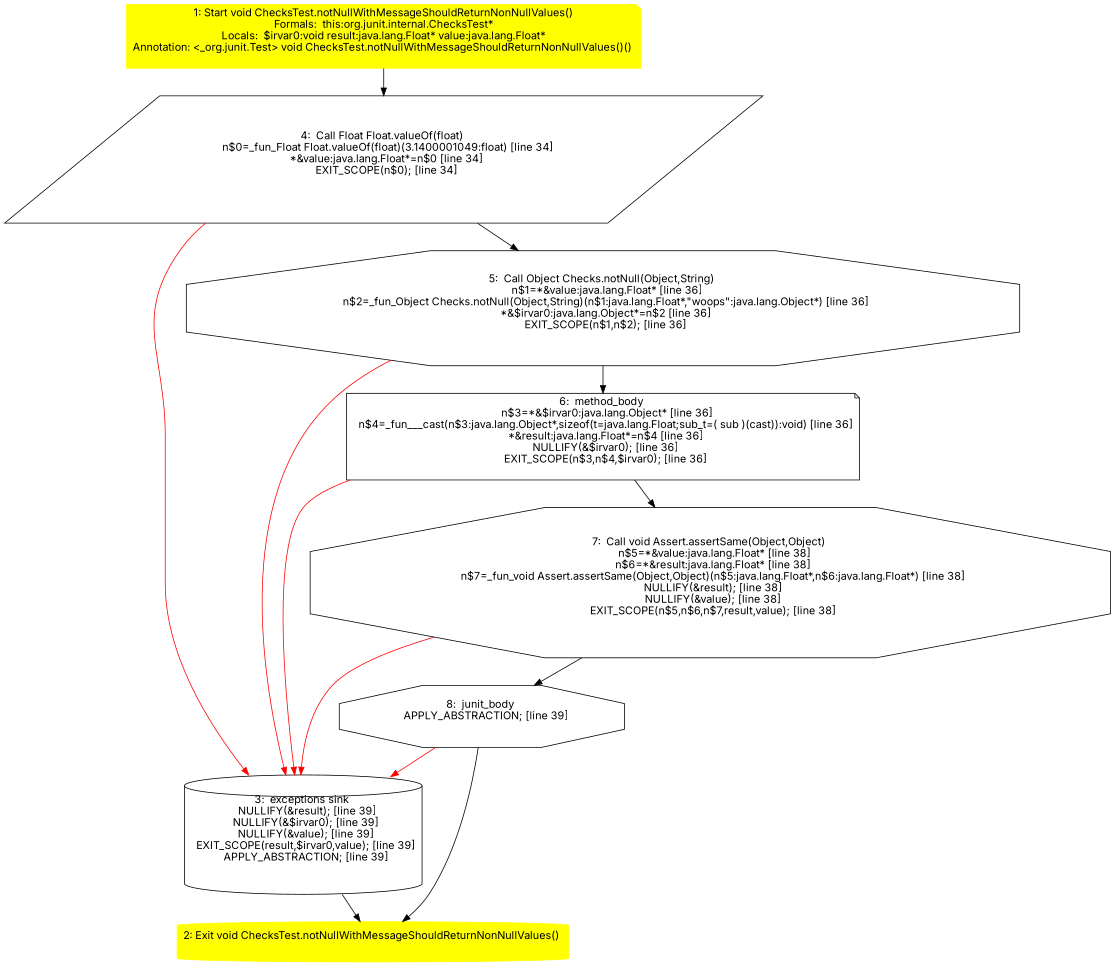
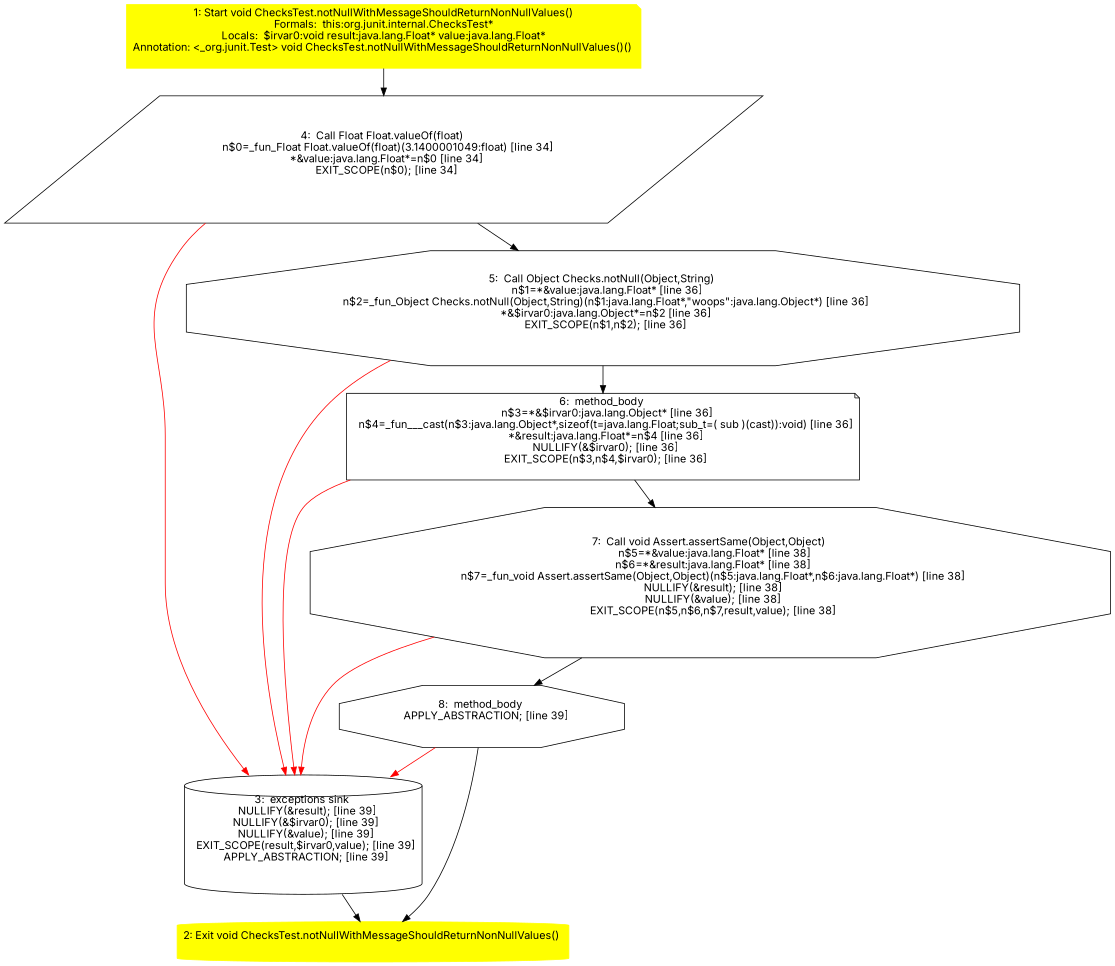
(482, 716) -> (482, 716)
